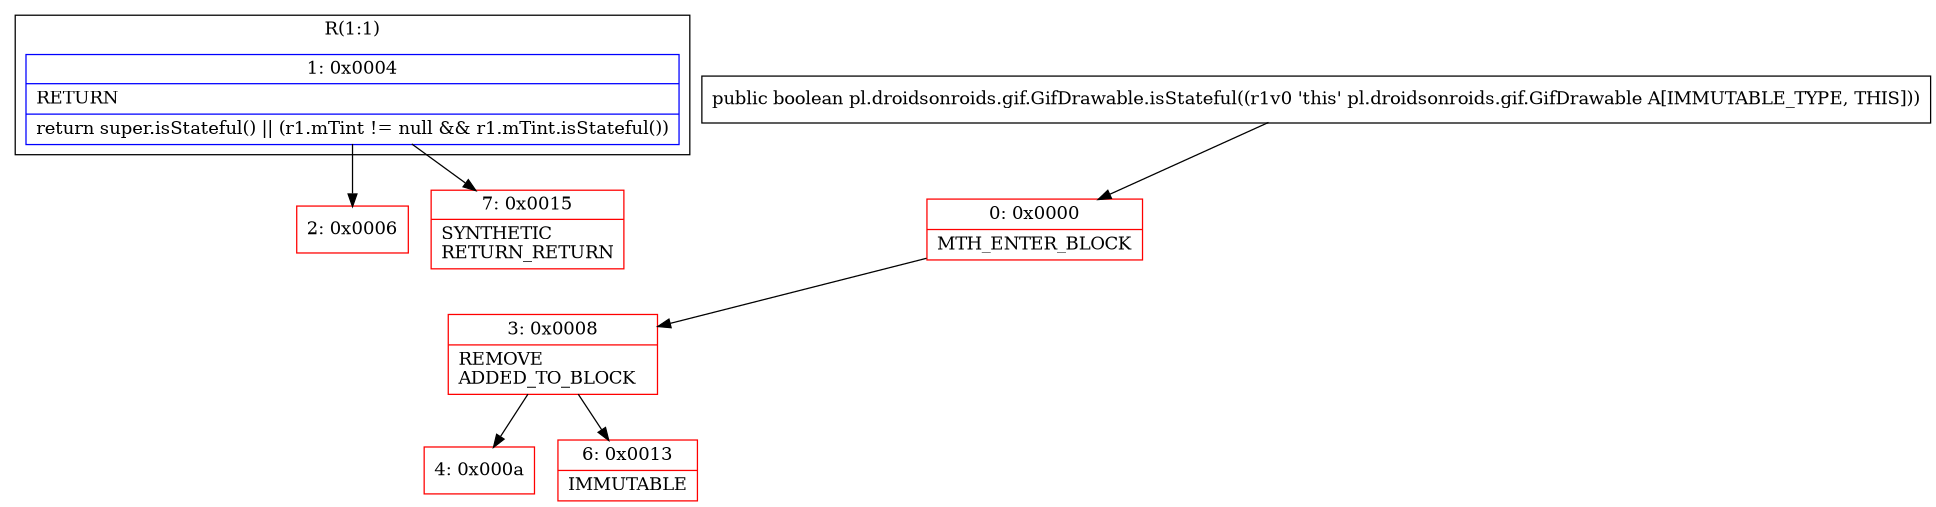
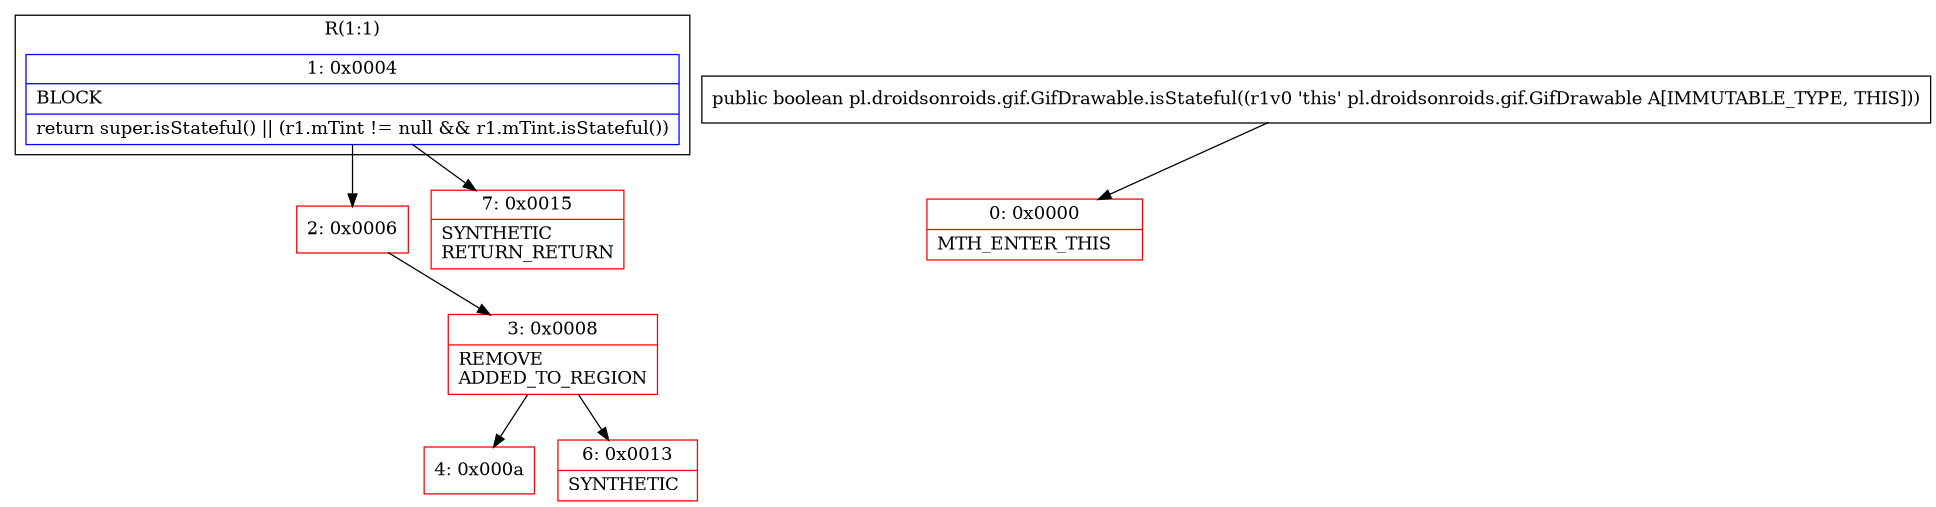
(77, 98) -> (69, 98)
(1035, 244) -> (1025, 244)
(798, 291) -> (434, 280)
(547, 379) -> (553, 379)
(628, 485) -> (624, 485)
